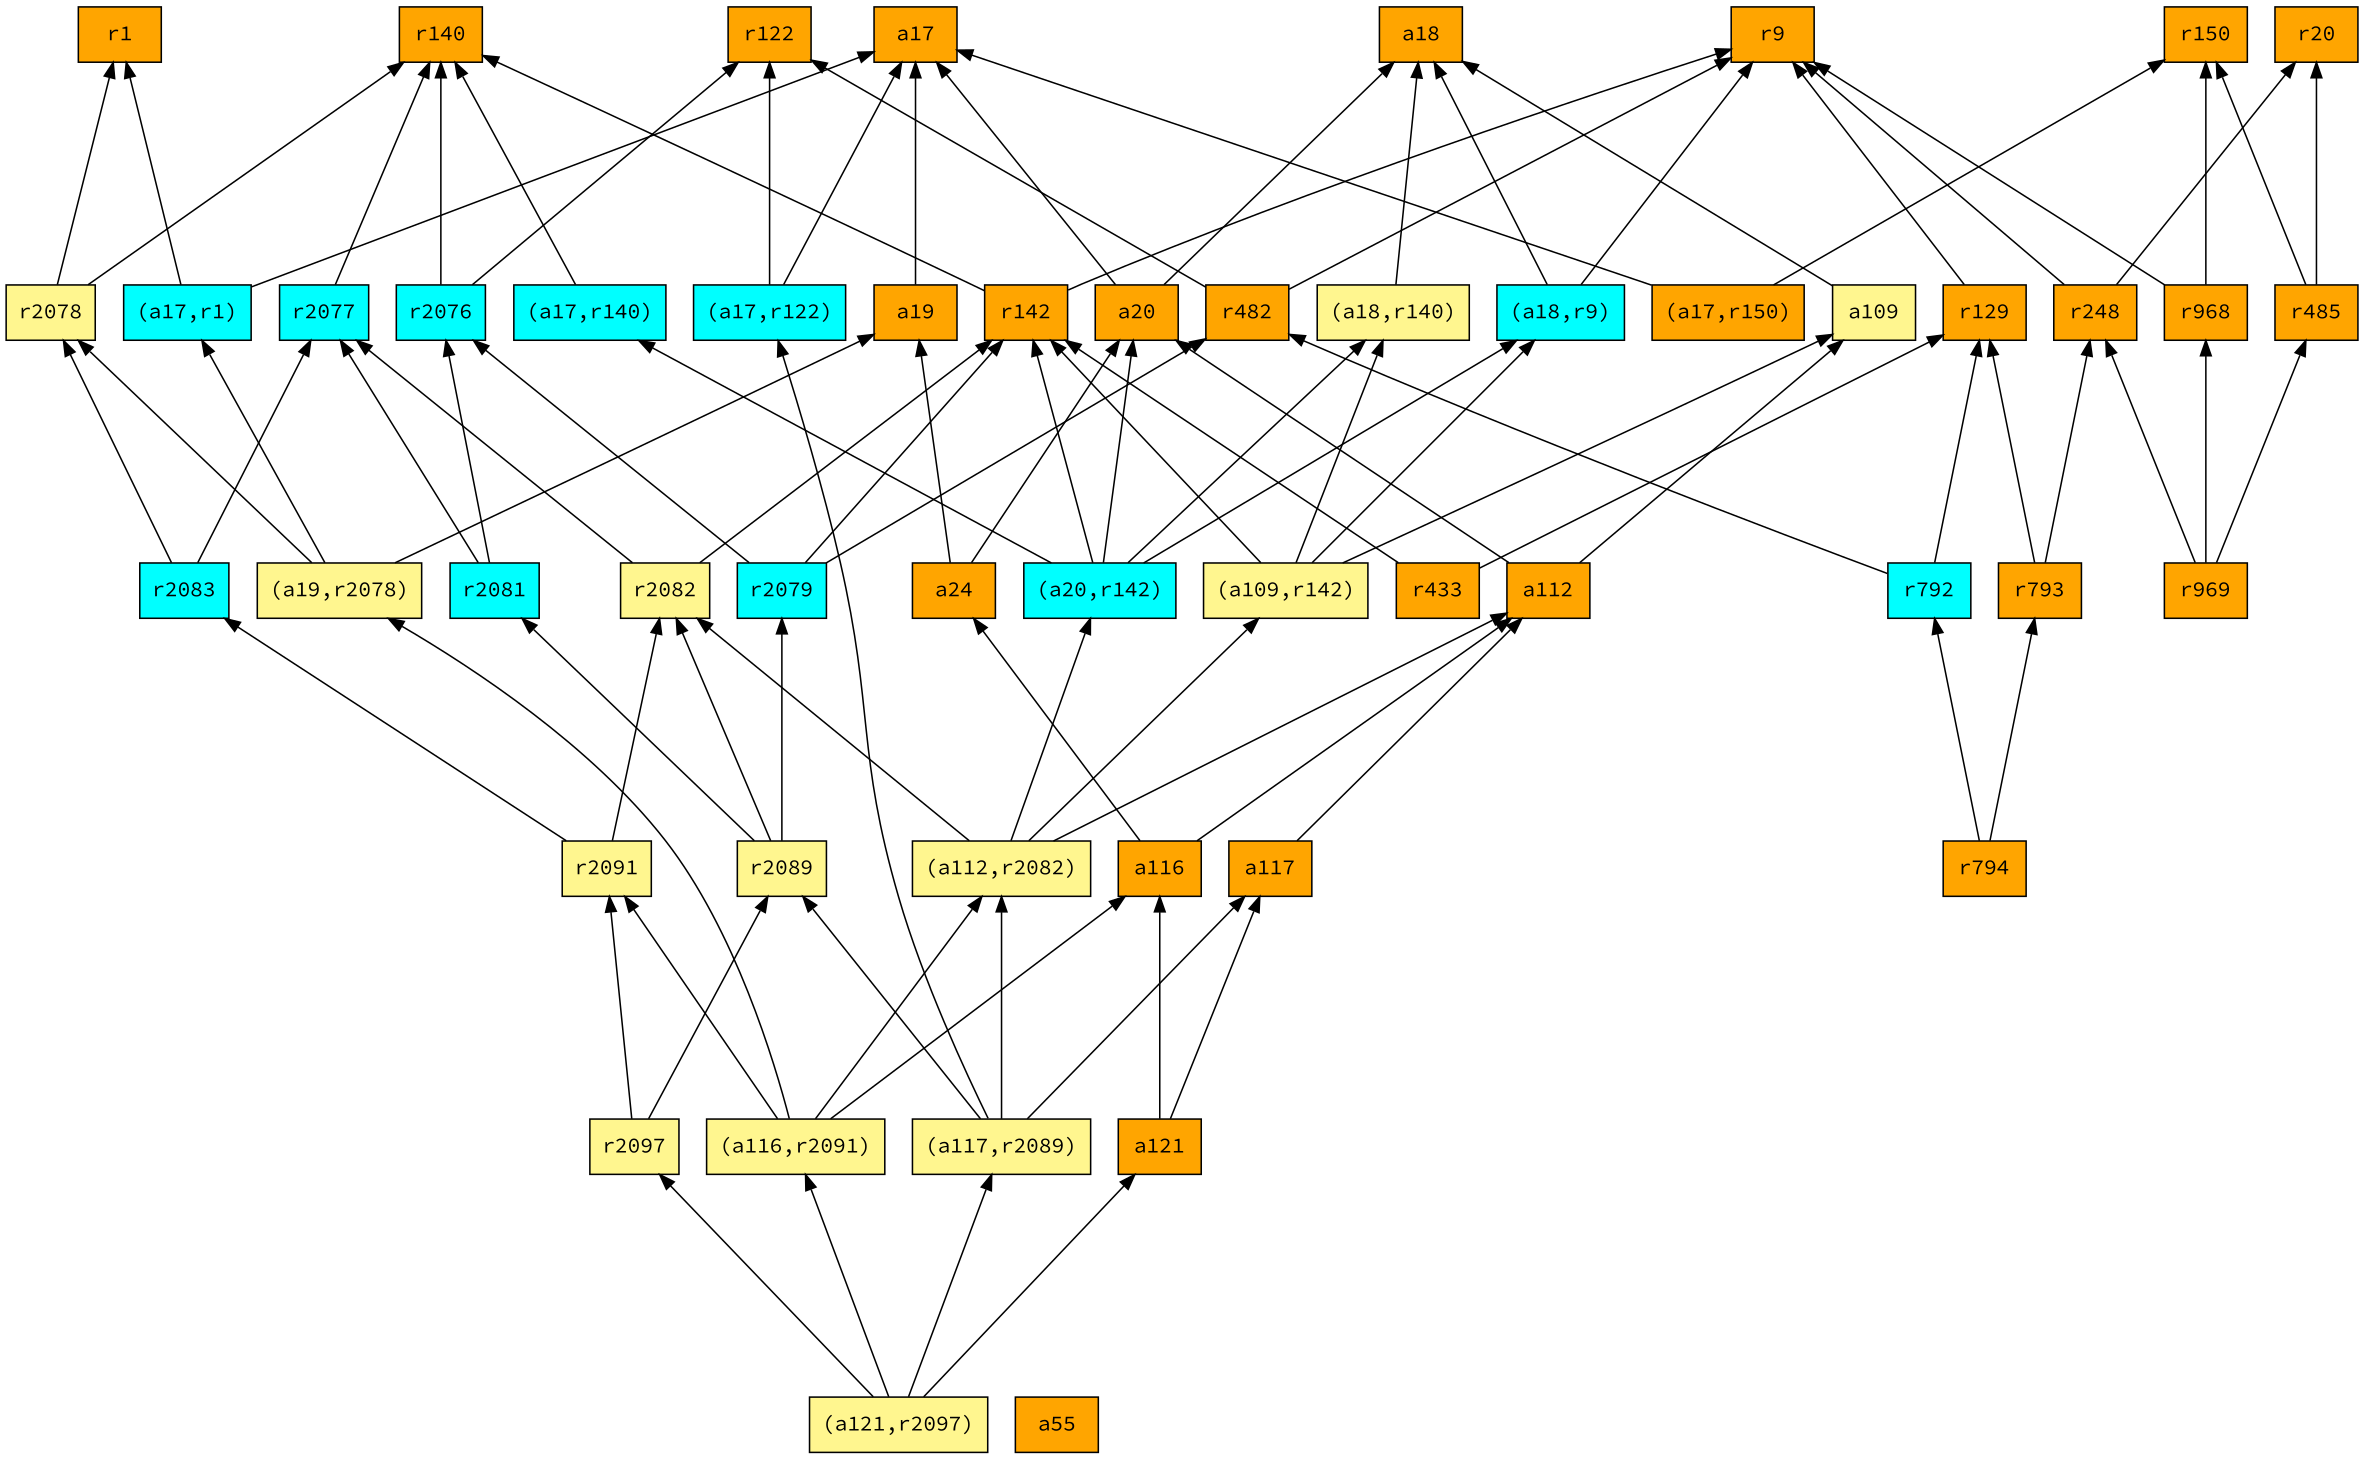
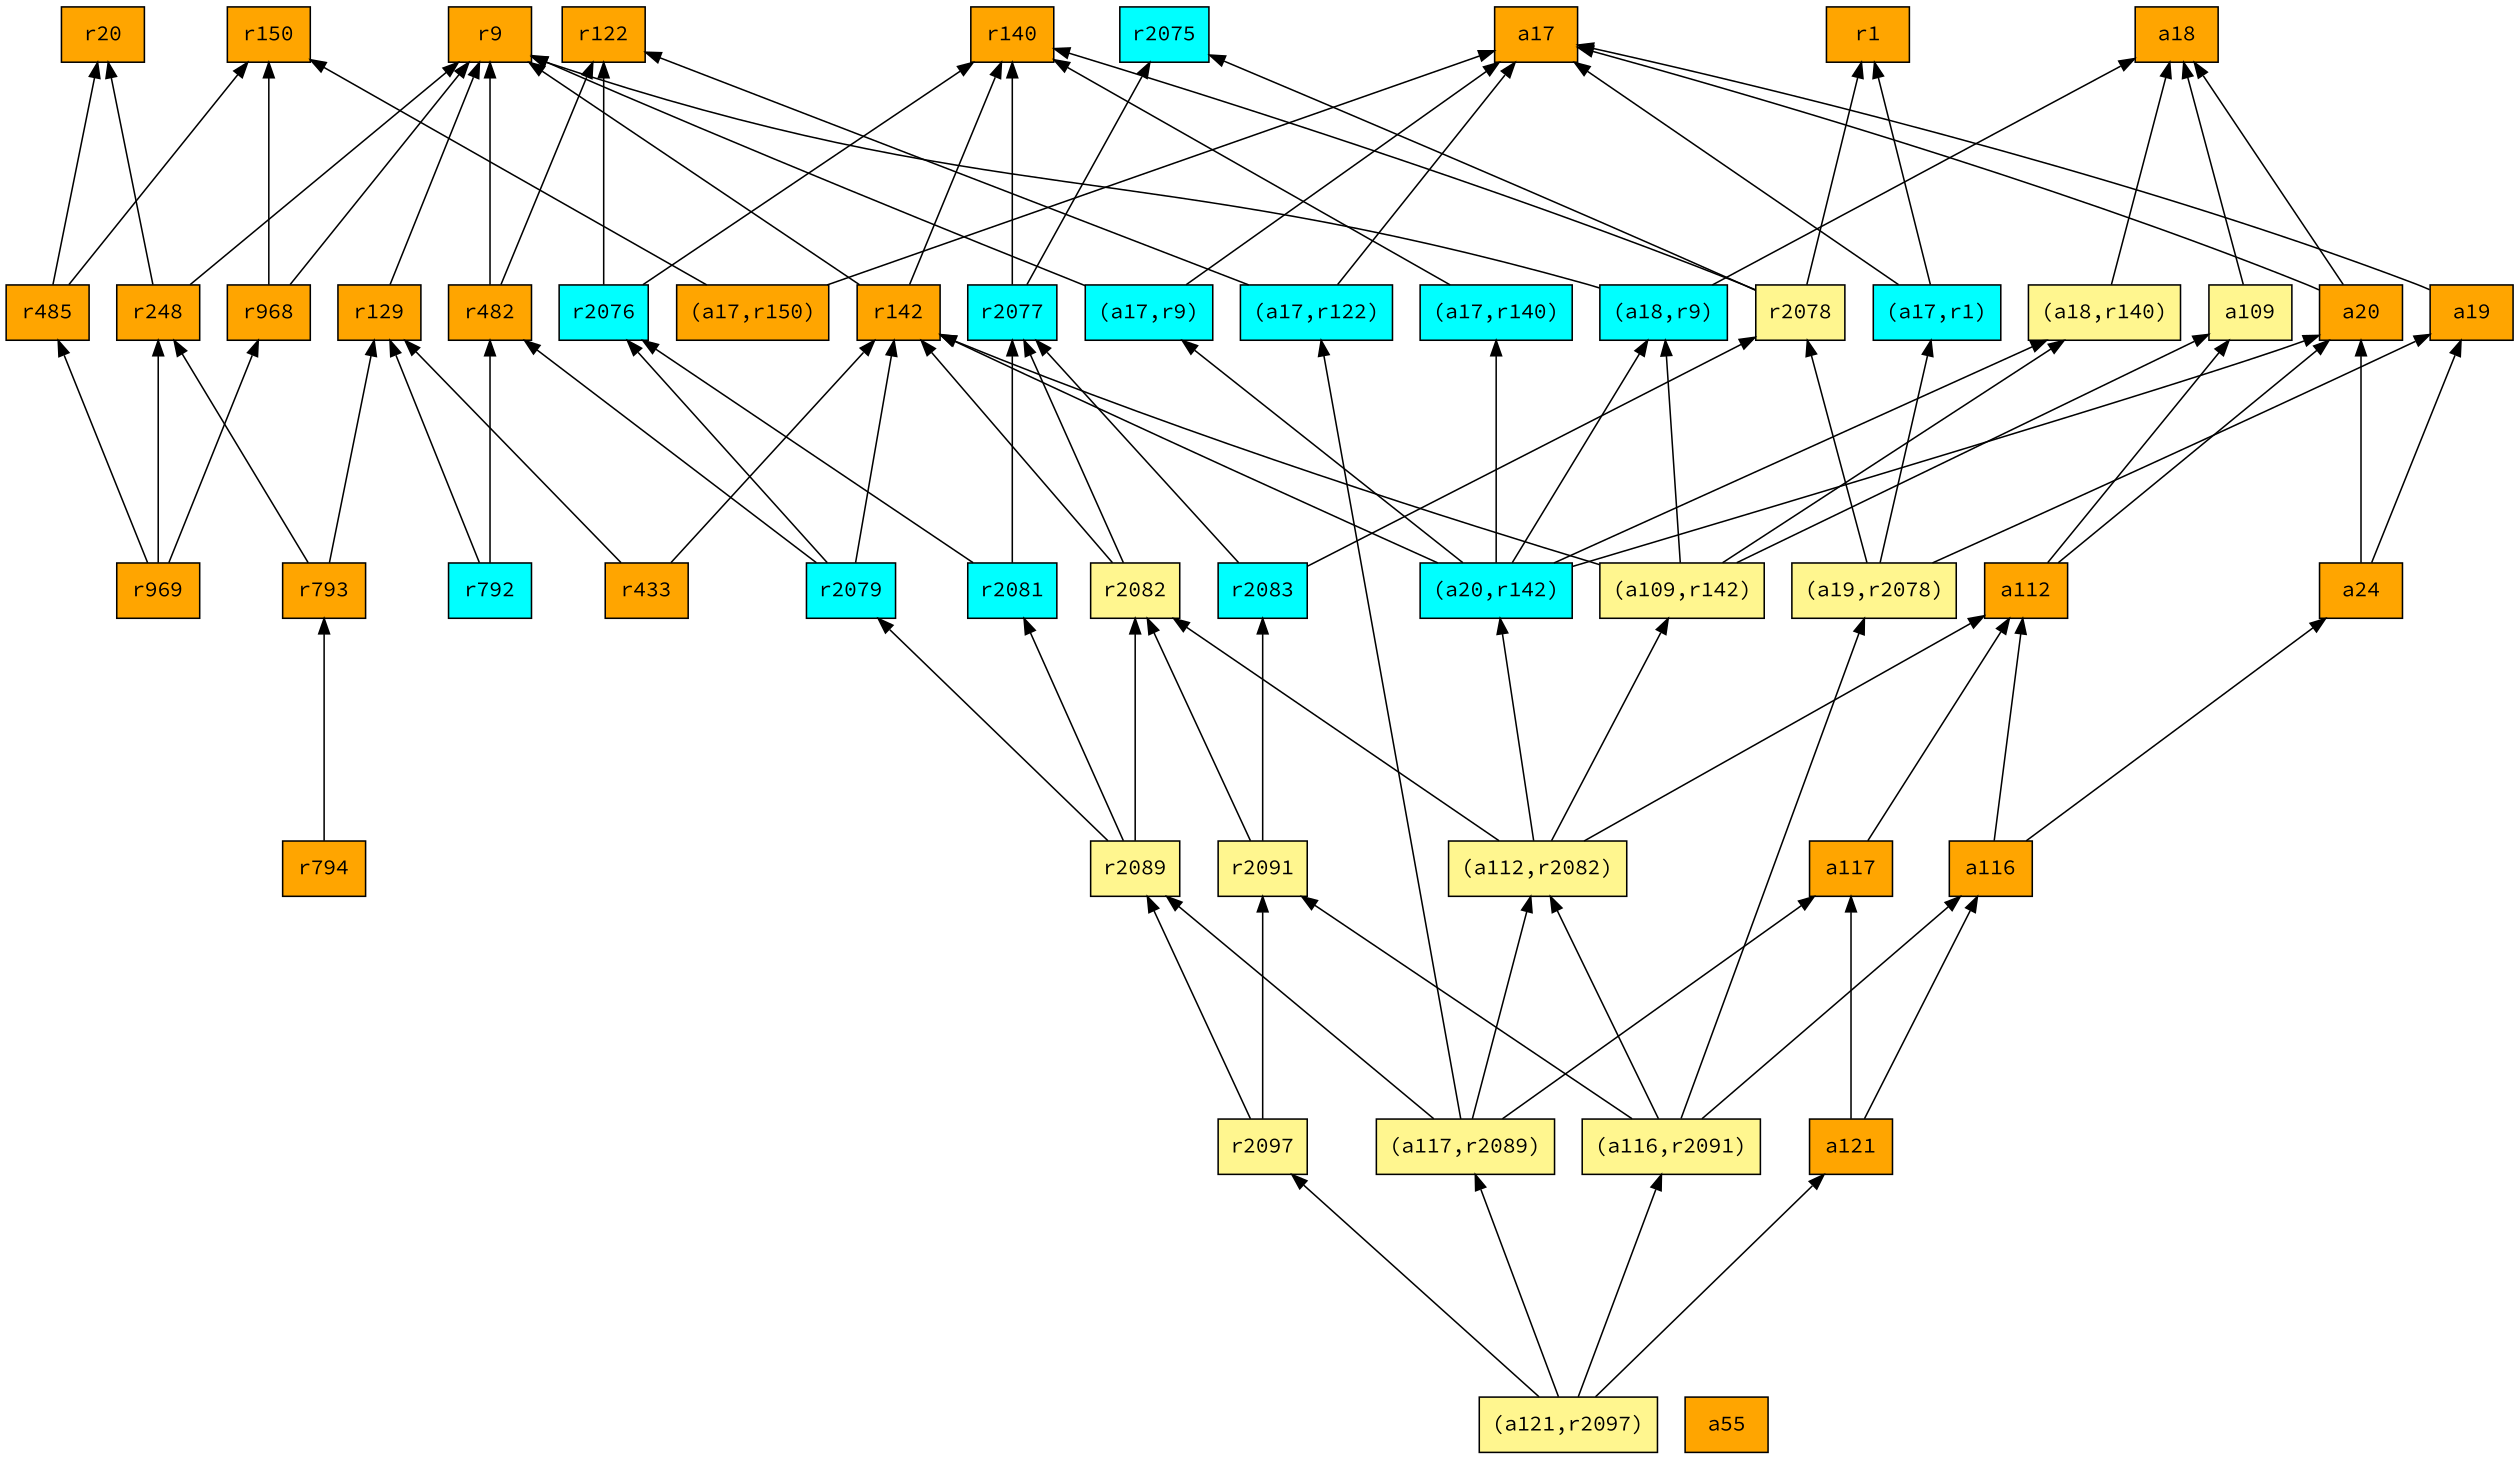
none -> (1164, 35)
none -> (1149, 313)
(1959, 737) -> none
